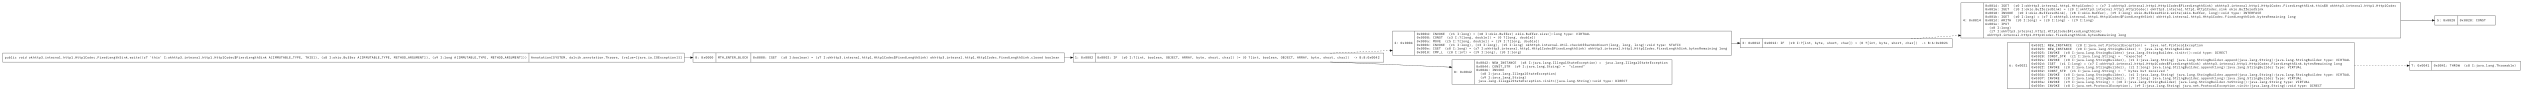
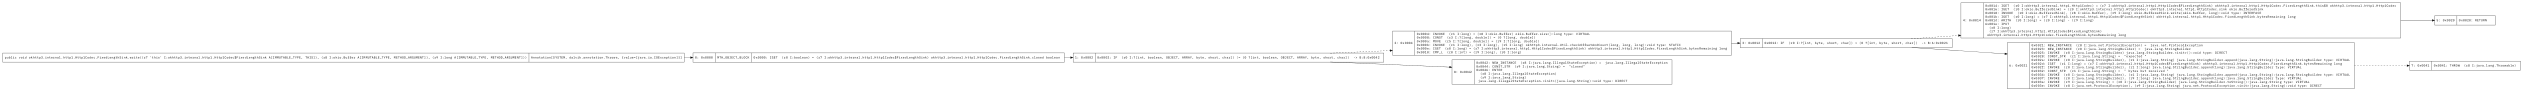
(2476, 20) -> (2476, 20)
none -> (1958, 51)
(733, 57) -> (733, 57)
(1492, 70) -> (1491, 70)
